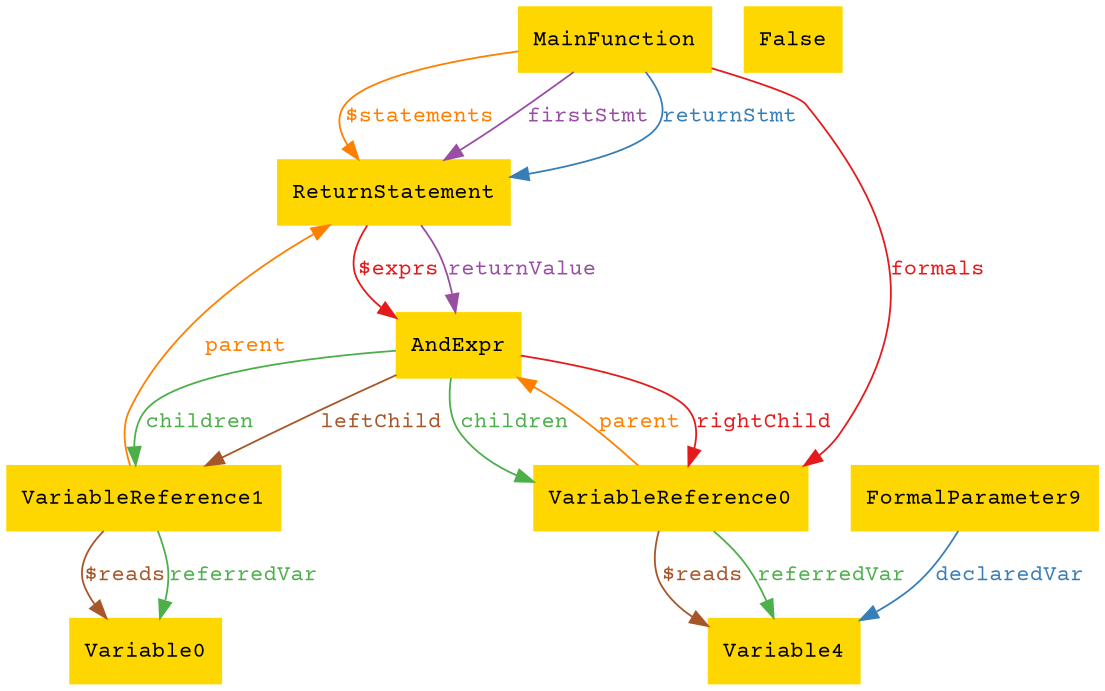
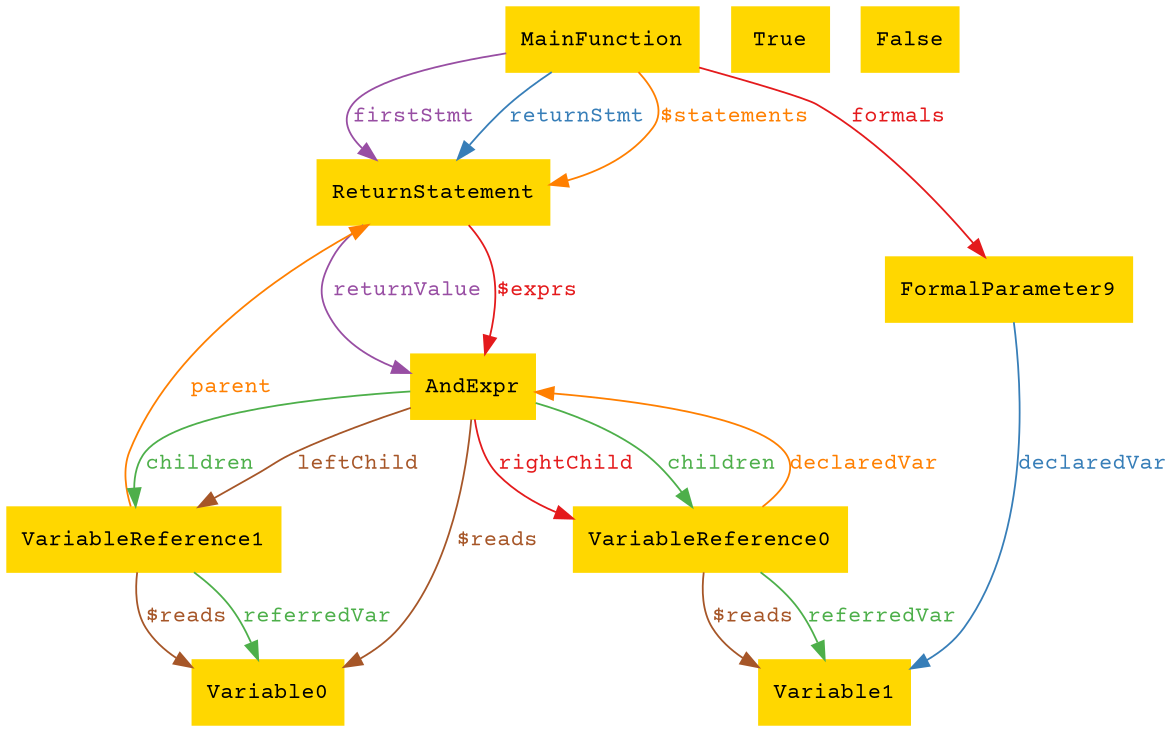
none -> (781, 40)
(880, 229) -> (853, 128)
(640, 422) -> (864, 463)
none -> (442, 553)
(784, 651) -> (835, 692)
